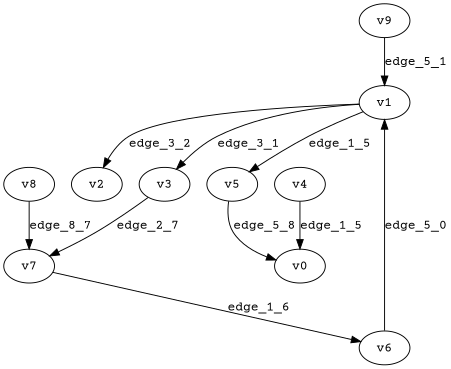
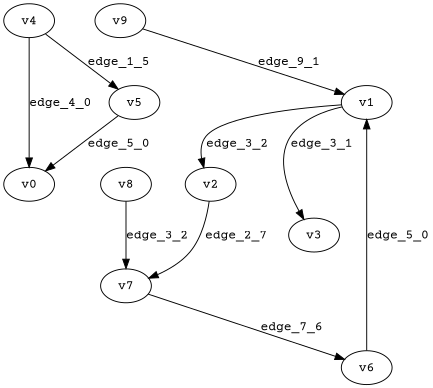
(416, 62) -> (289, 62)
(309, 136) -> (78, 59)
(61, 225) -> (157, 235)
(265, 225) -> (119, 143)
(331, 225) -> (61, 102)
(105, 227) -> (194, 246)
(259, 307) -> (292, 327)
